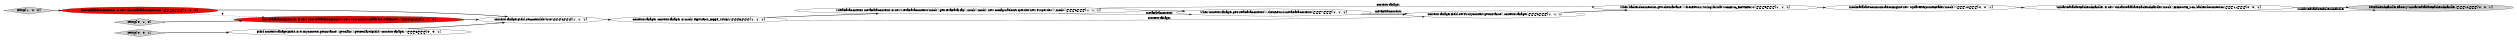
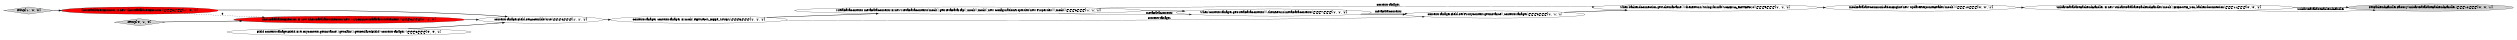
(139, 33) -> none
